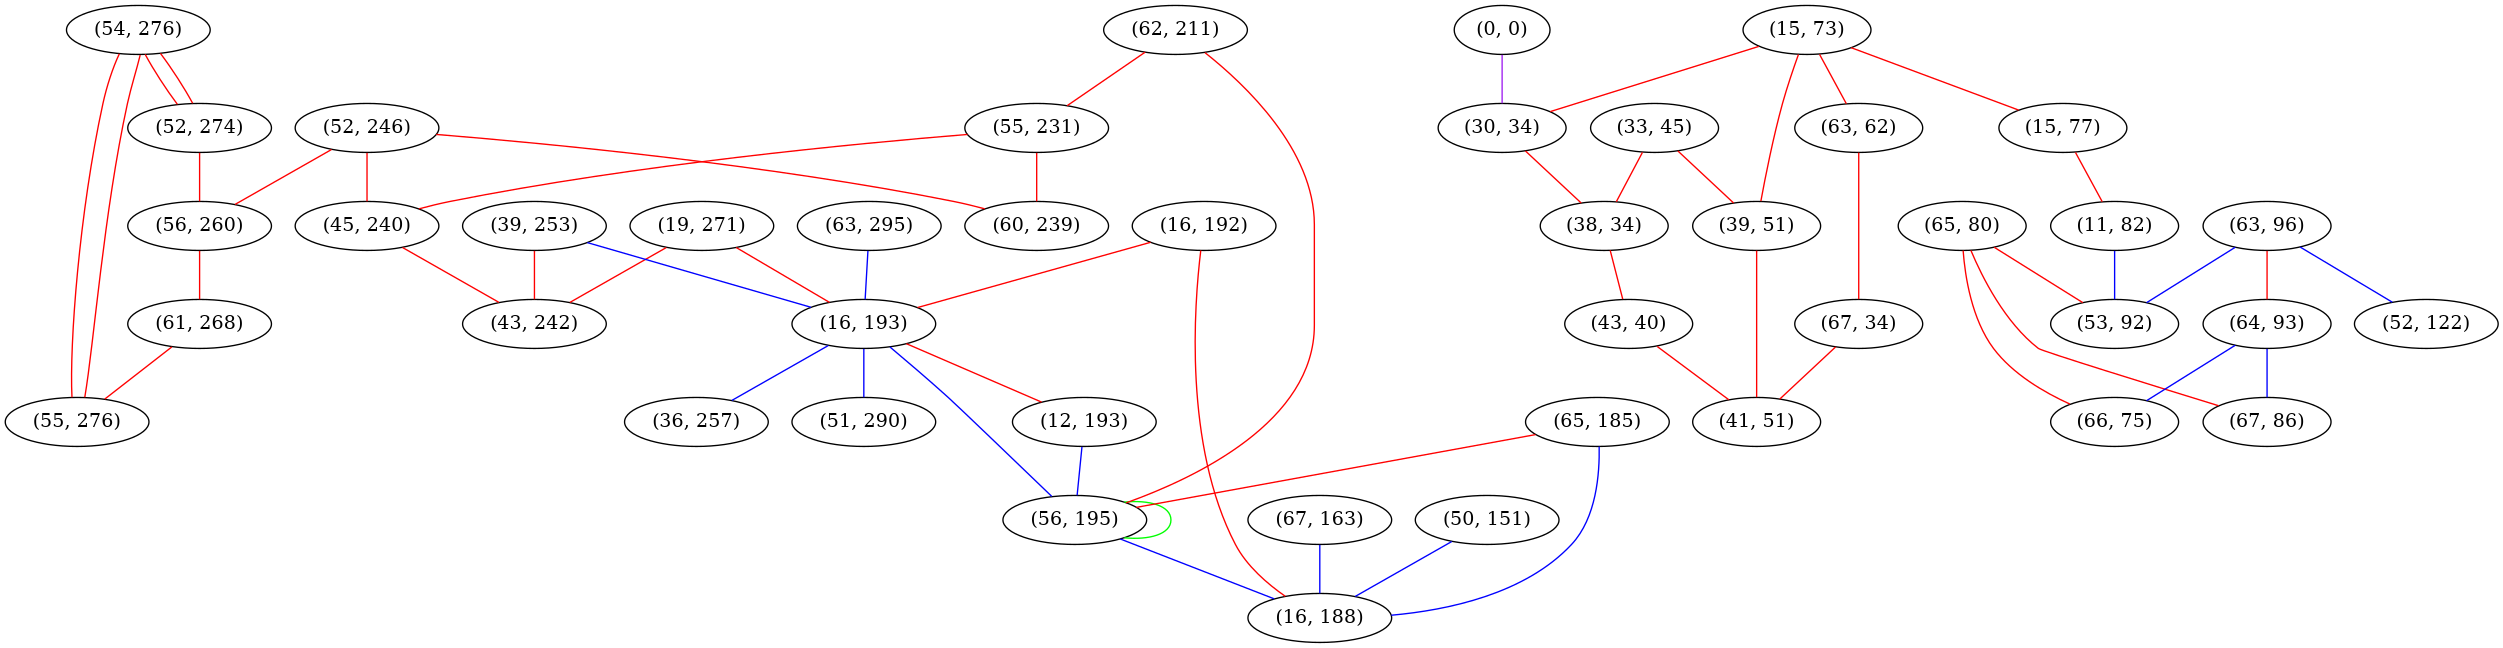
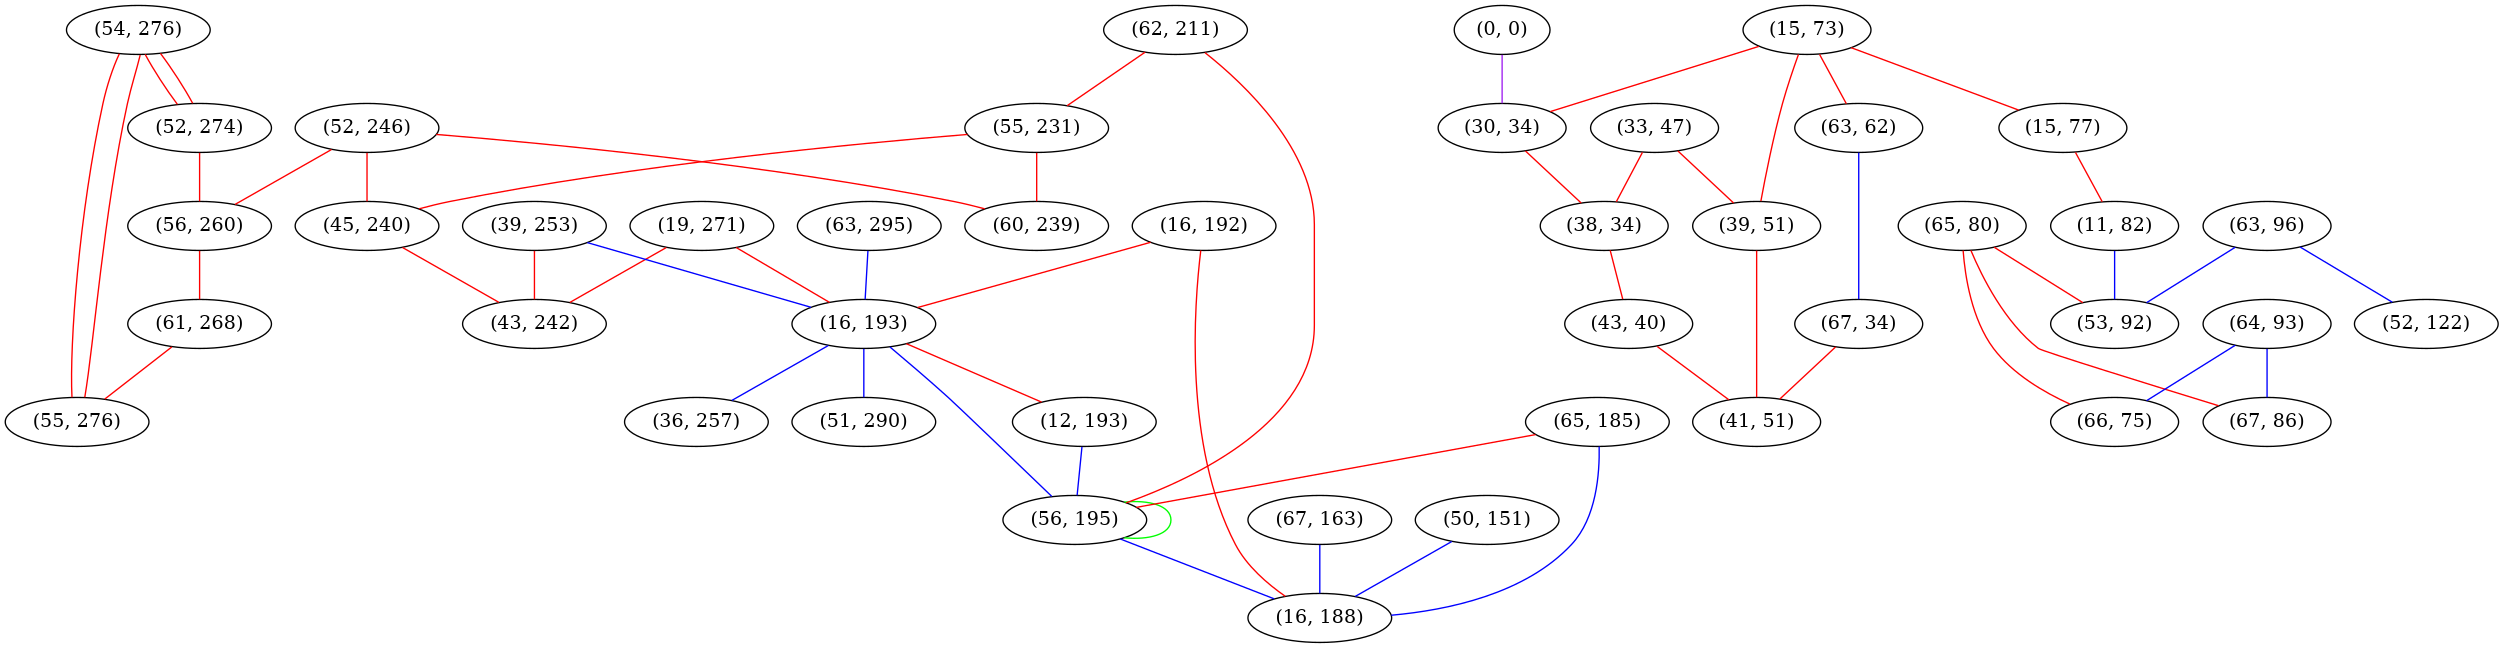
(1655, 128) -> (1655, 128)
(1859, 226) -> (1859, 226)
(2267, 275) -> none
